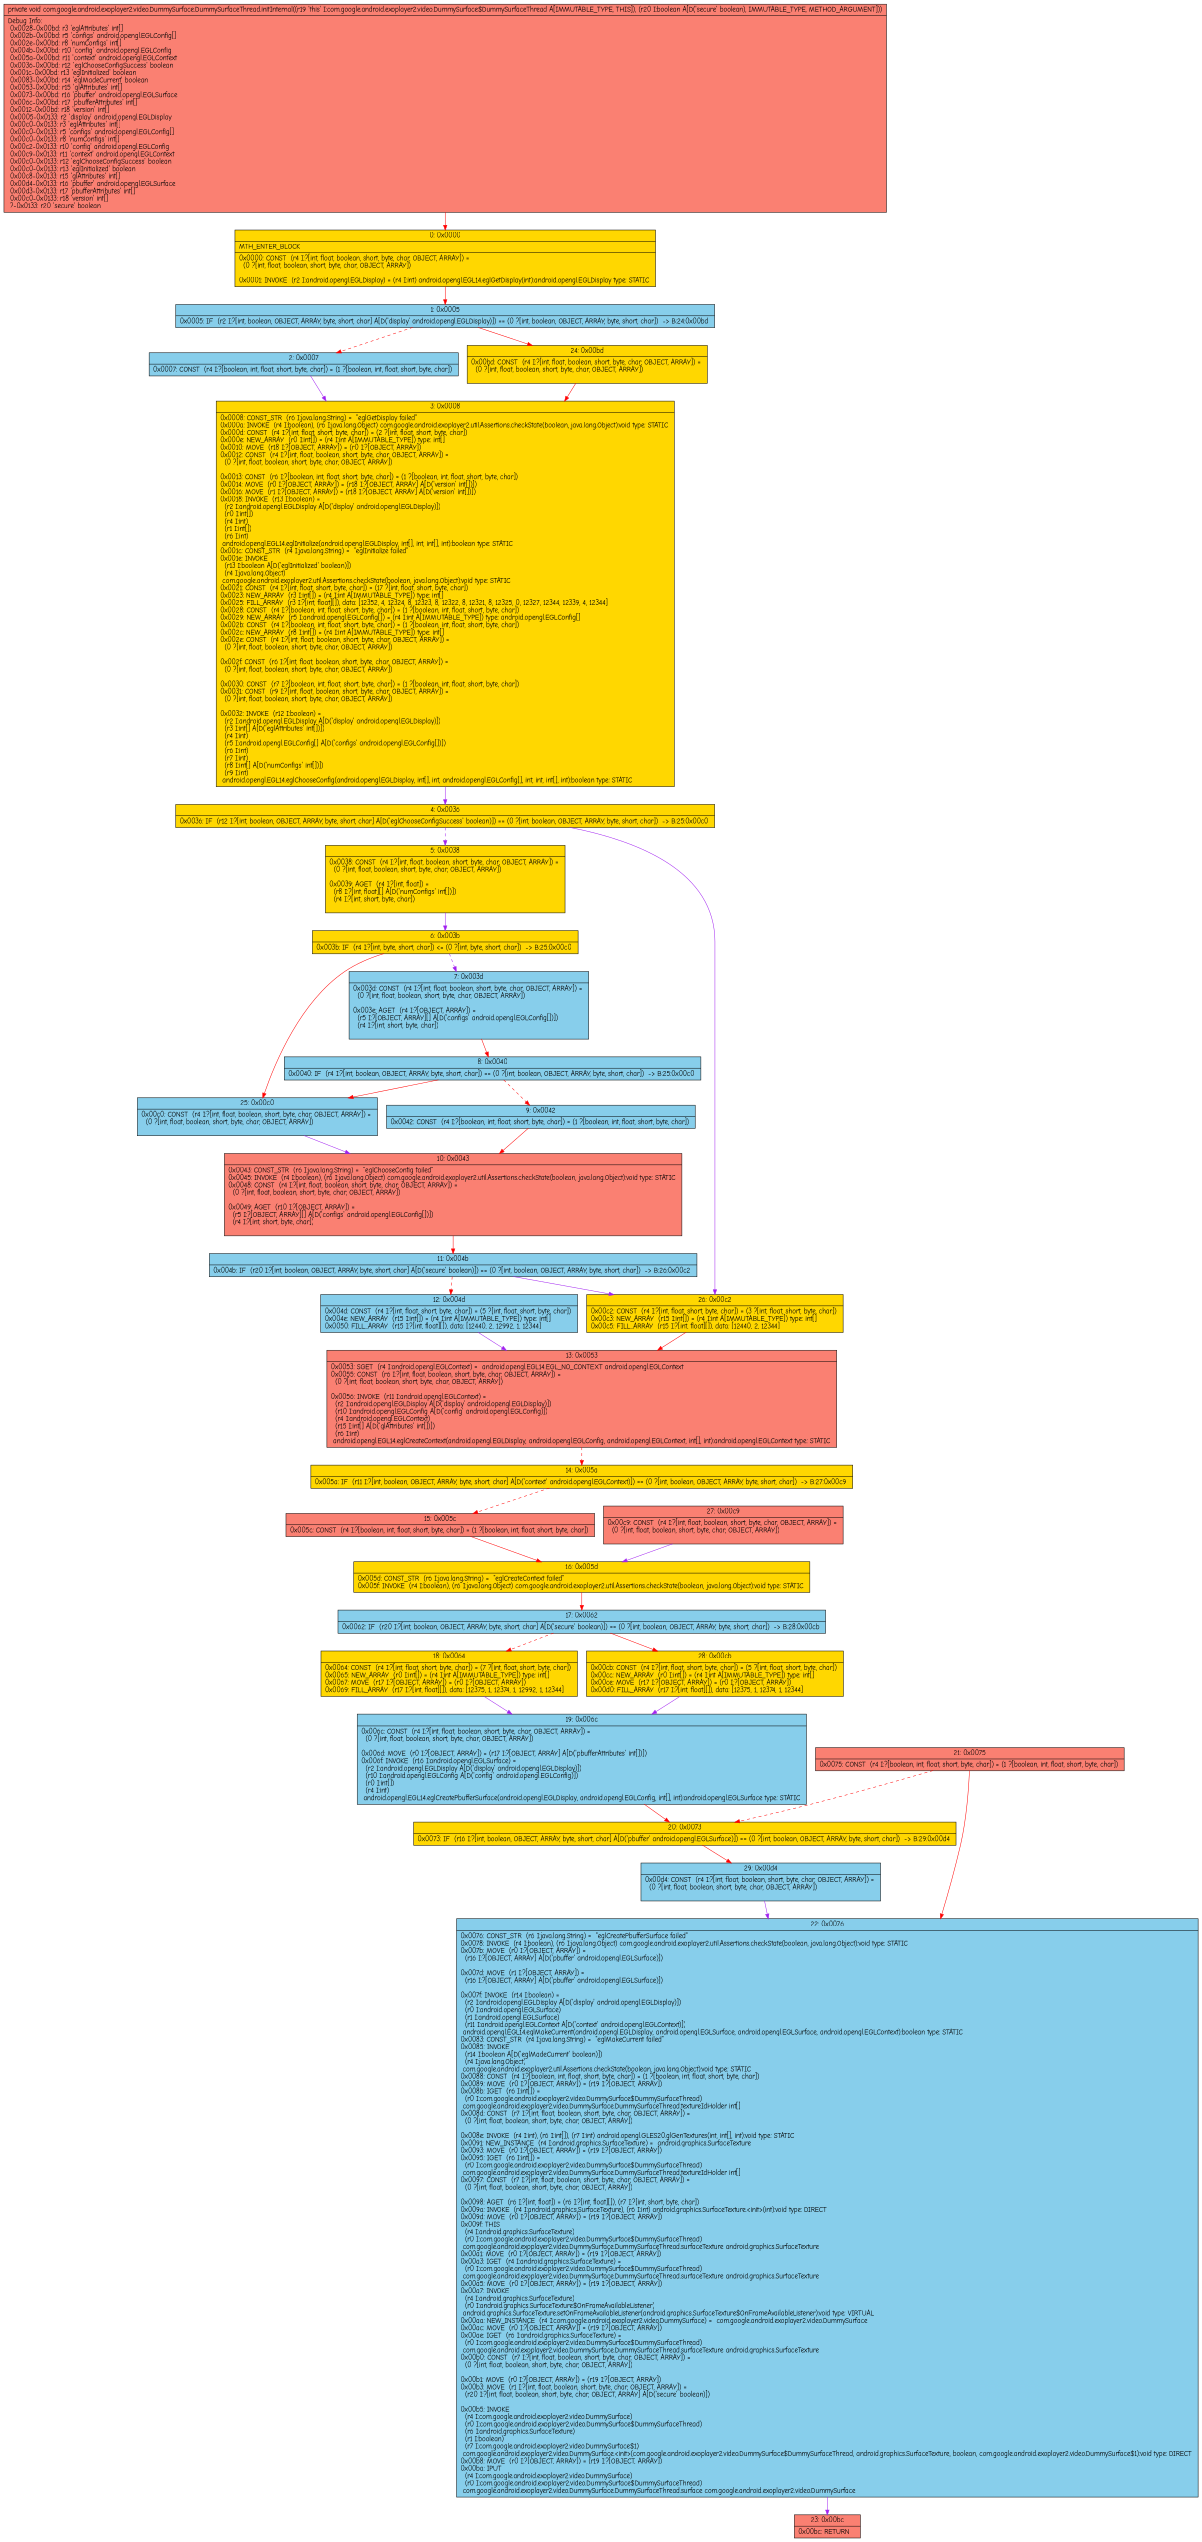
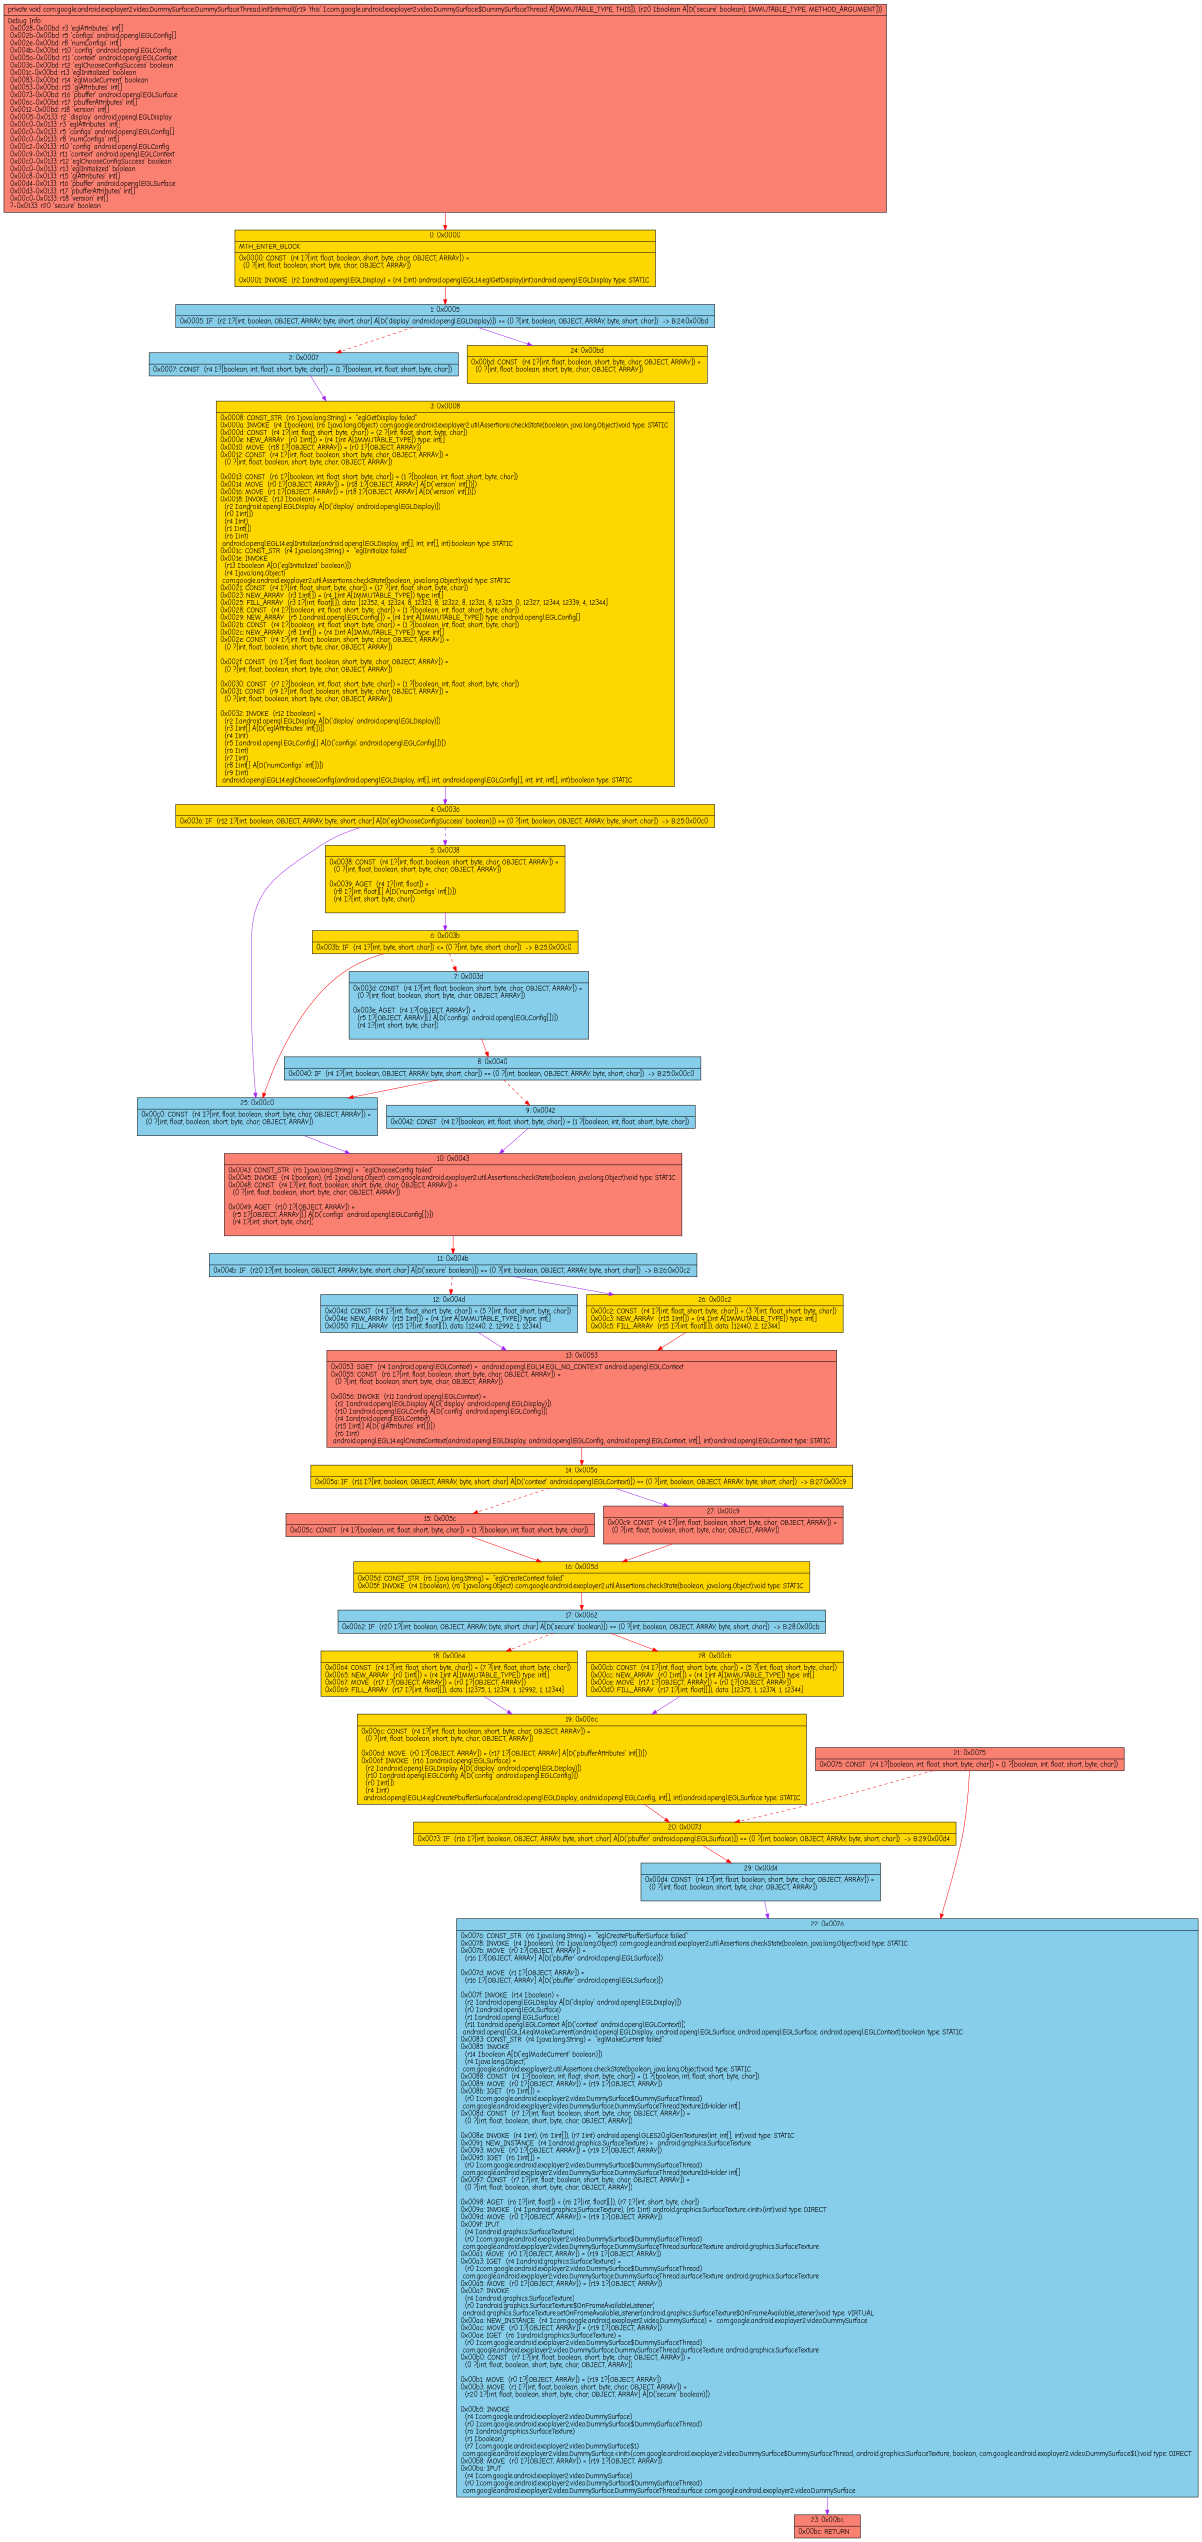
(503, 336) -> (503, 336)
(572, 390) -> none
(452, 960) -> (452, 960)
(715, 1015) -> (252, 932)
(516, 1139) -> (516, 1139)
(582, 1454) -> (582, 1454)
none -> (639, 1496)
(650, 1552) -> (650, 1552)
(582, 1759) -> (582, 1759)
(482, 2225) -> (482, 2225)
